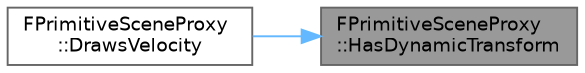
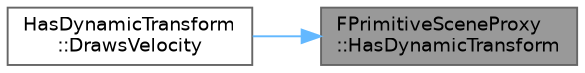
(130, 36) -> (130, 36)
